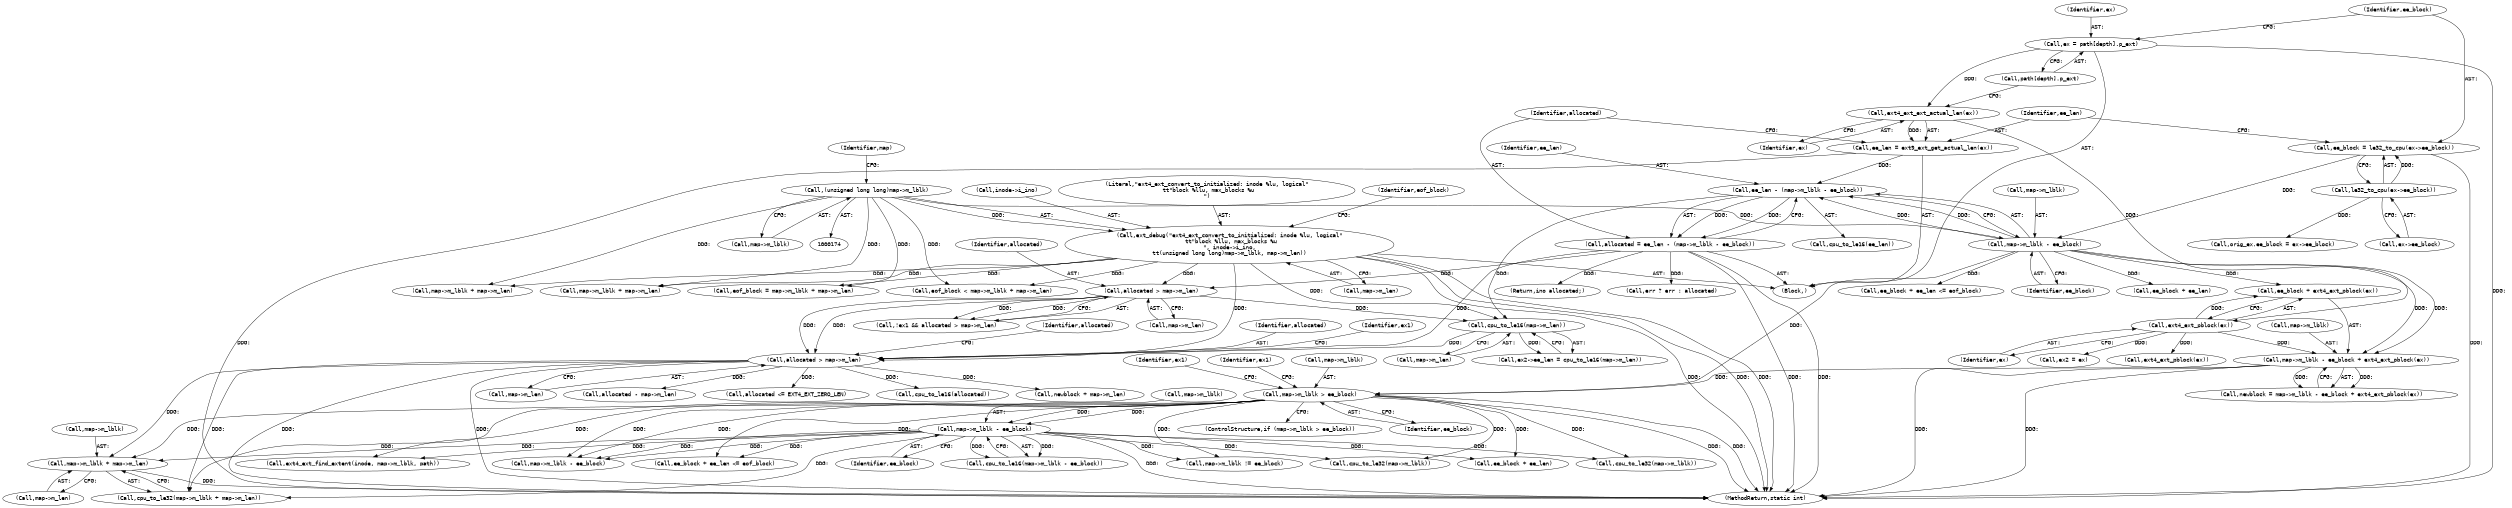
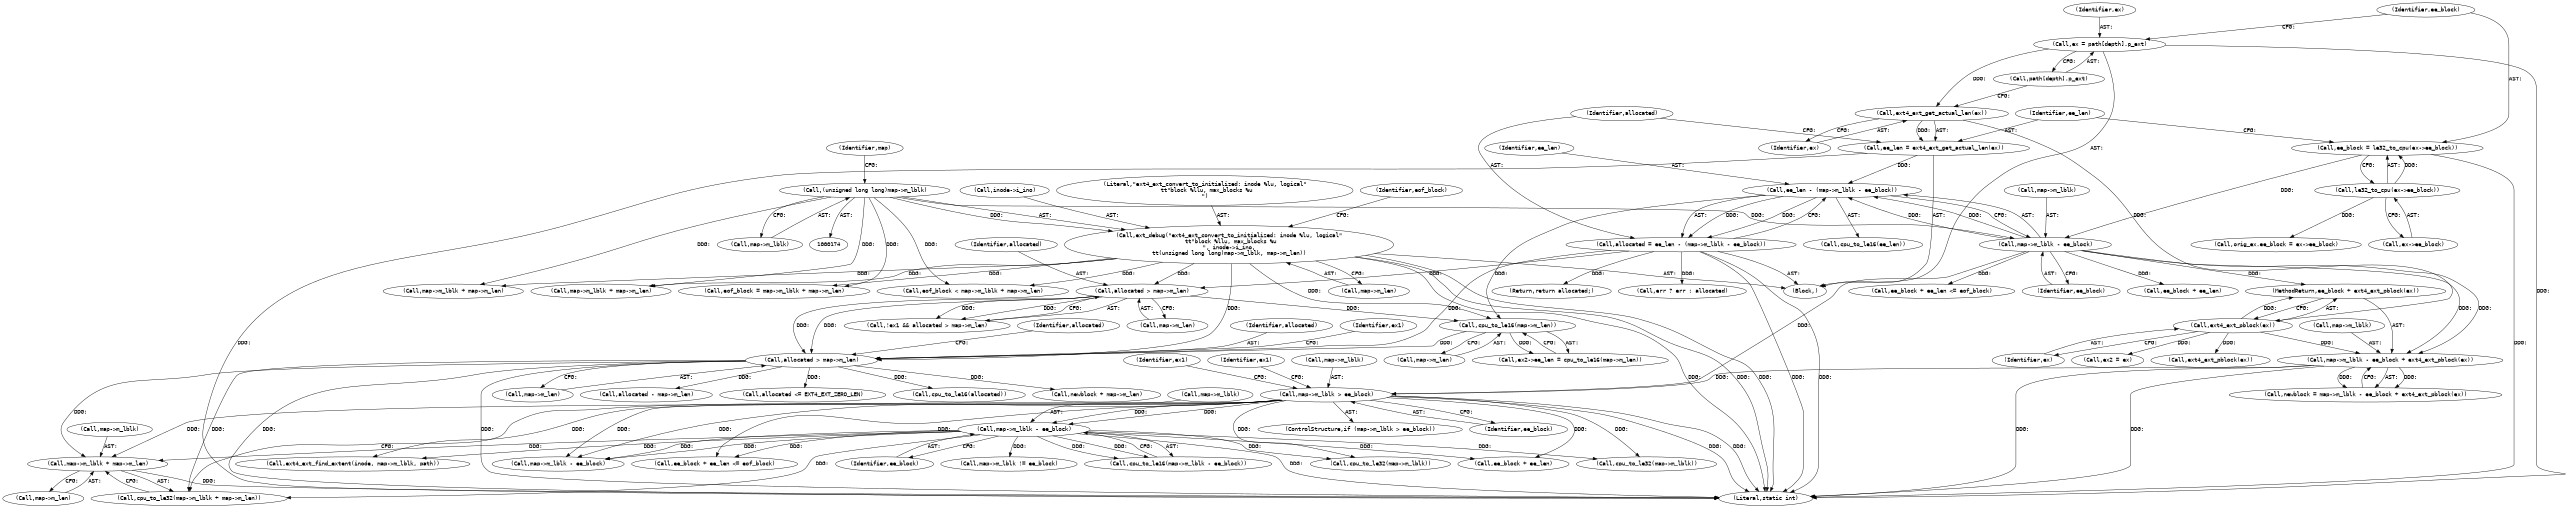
(1923, 114) -> (1932, 114)
(1923, 148) -> (1934, 148)
(1547, 291) -> (1552, 291)
(2318, 291) -> (2346, 291)
(1304, 412) -> (1353, 412)
(1173, 416) -> none
(389, 447) -> (389, 447)
(1765, 499) -> (1766, 499)
